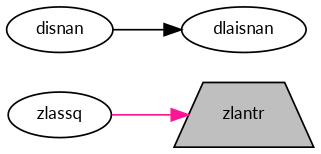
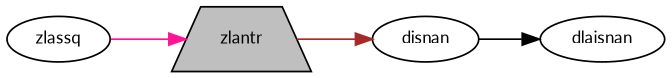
none -> (326, 39)
